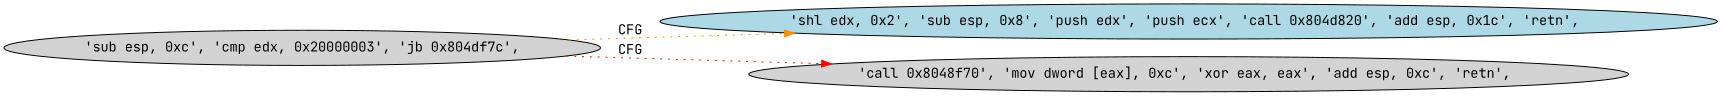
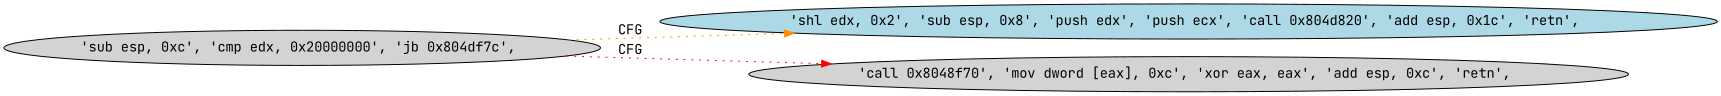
(302, 48) -> (302, 48)
